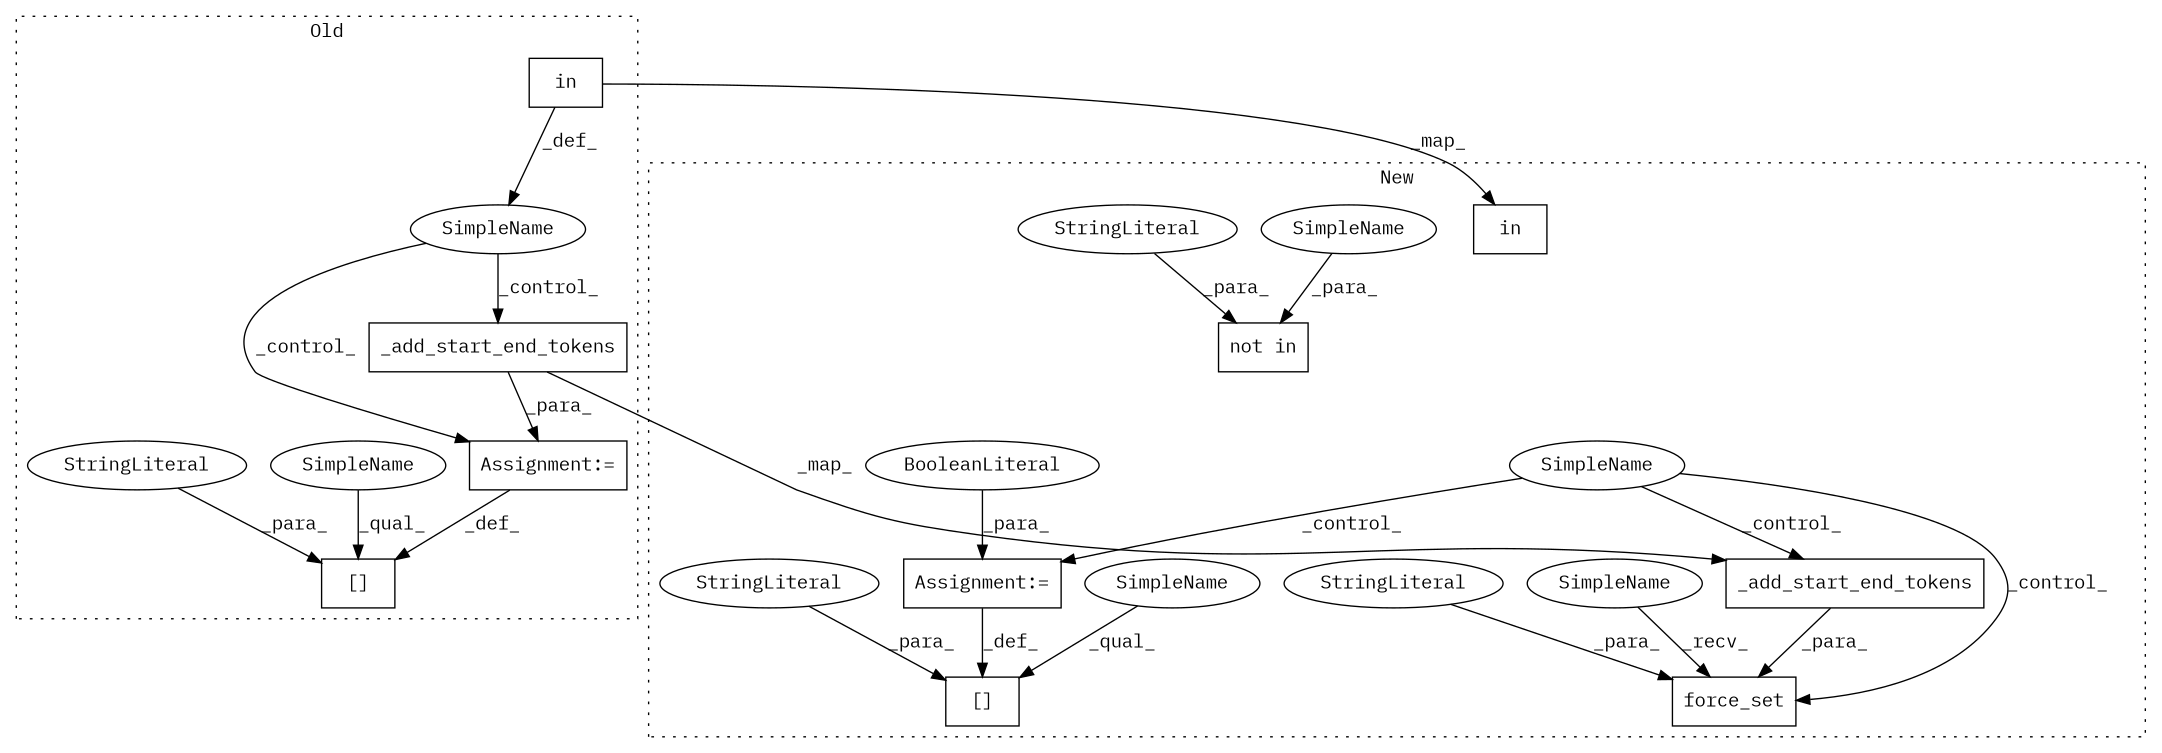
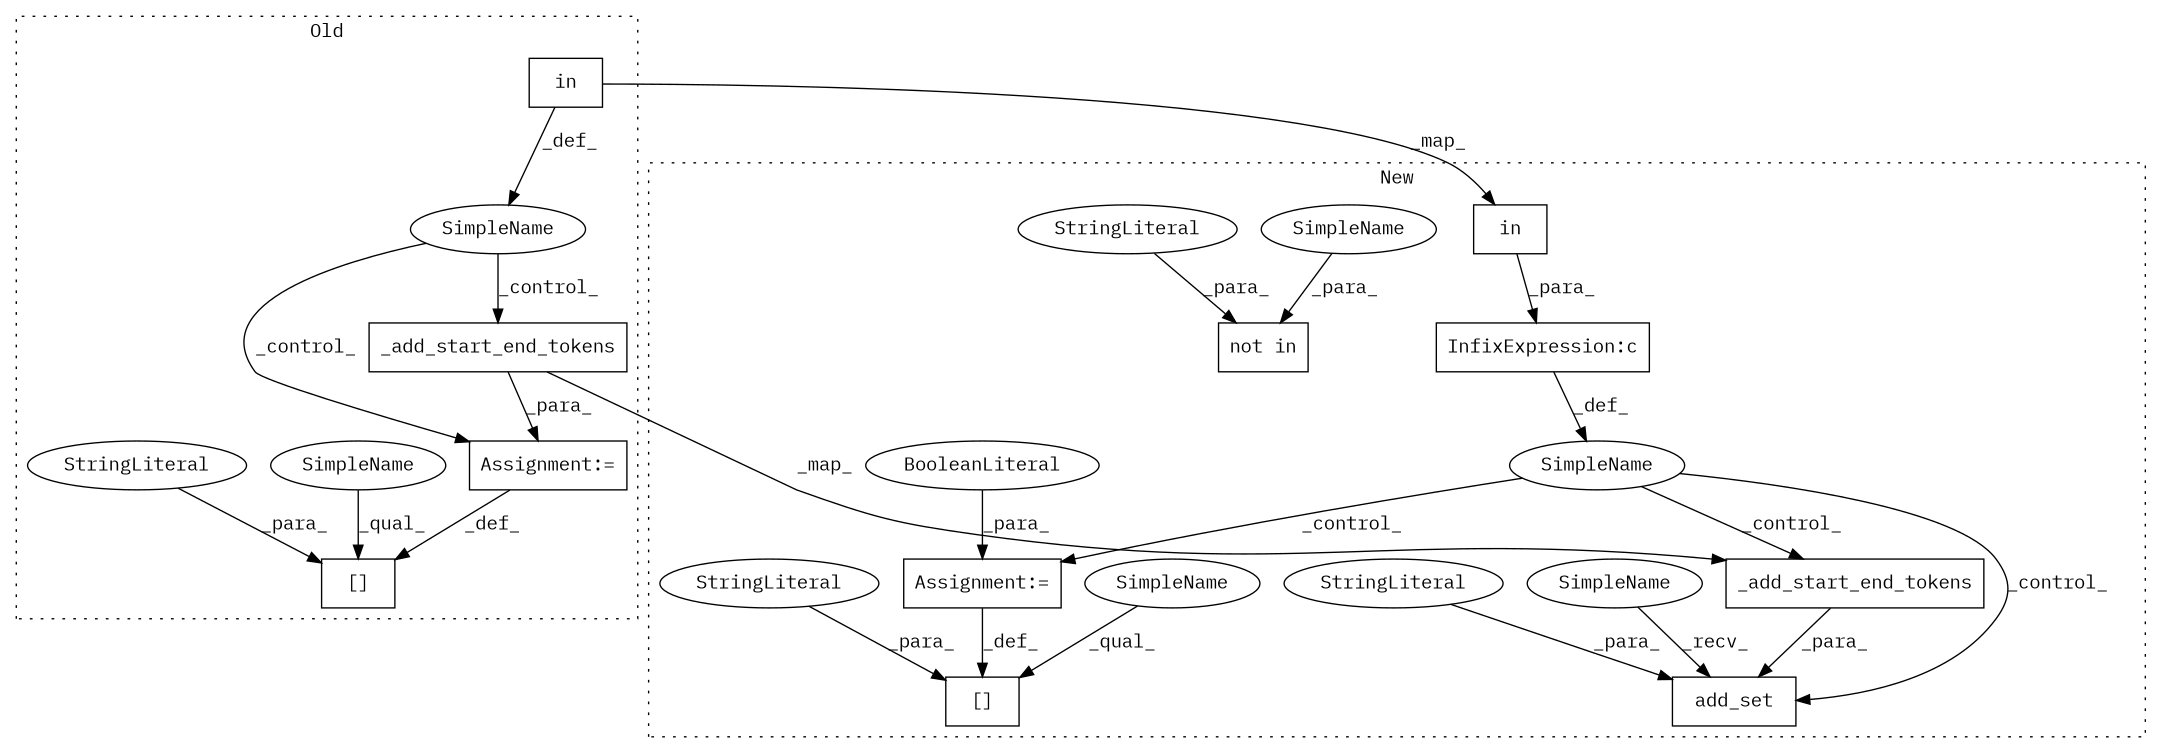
none -> (1543, 347)
(1734, 702) -> (1734, 702)
